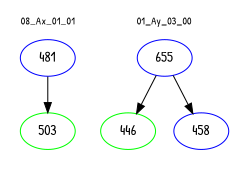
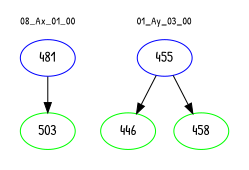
(48, 22) -> (48, 22)
(165, 58) -> (165, 58)
(201, 131) -> (201, 131)
